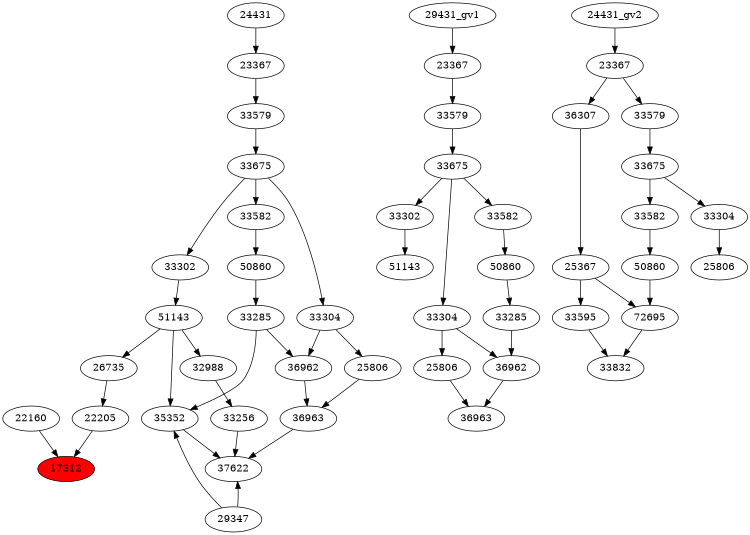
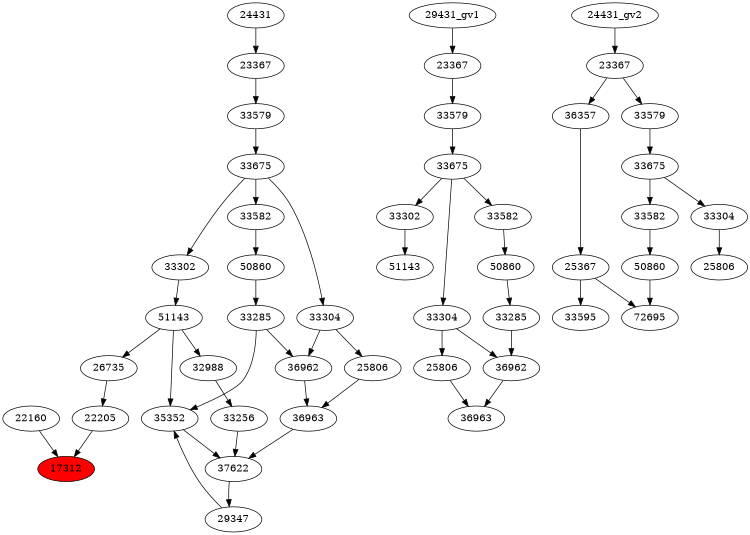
(581, 116) -> (581, 116)
(616, 368) -> none
(238, 498) -> (229, 491)
